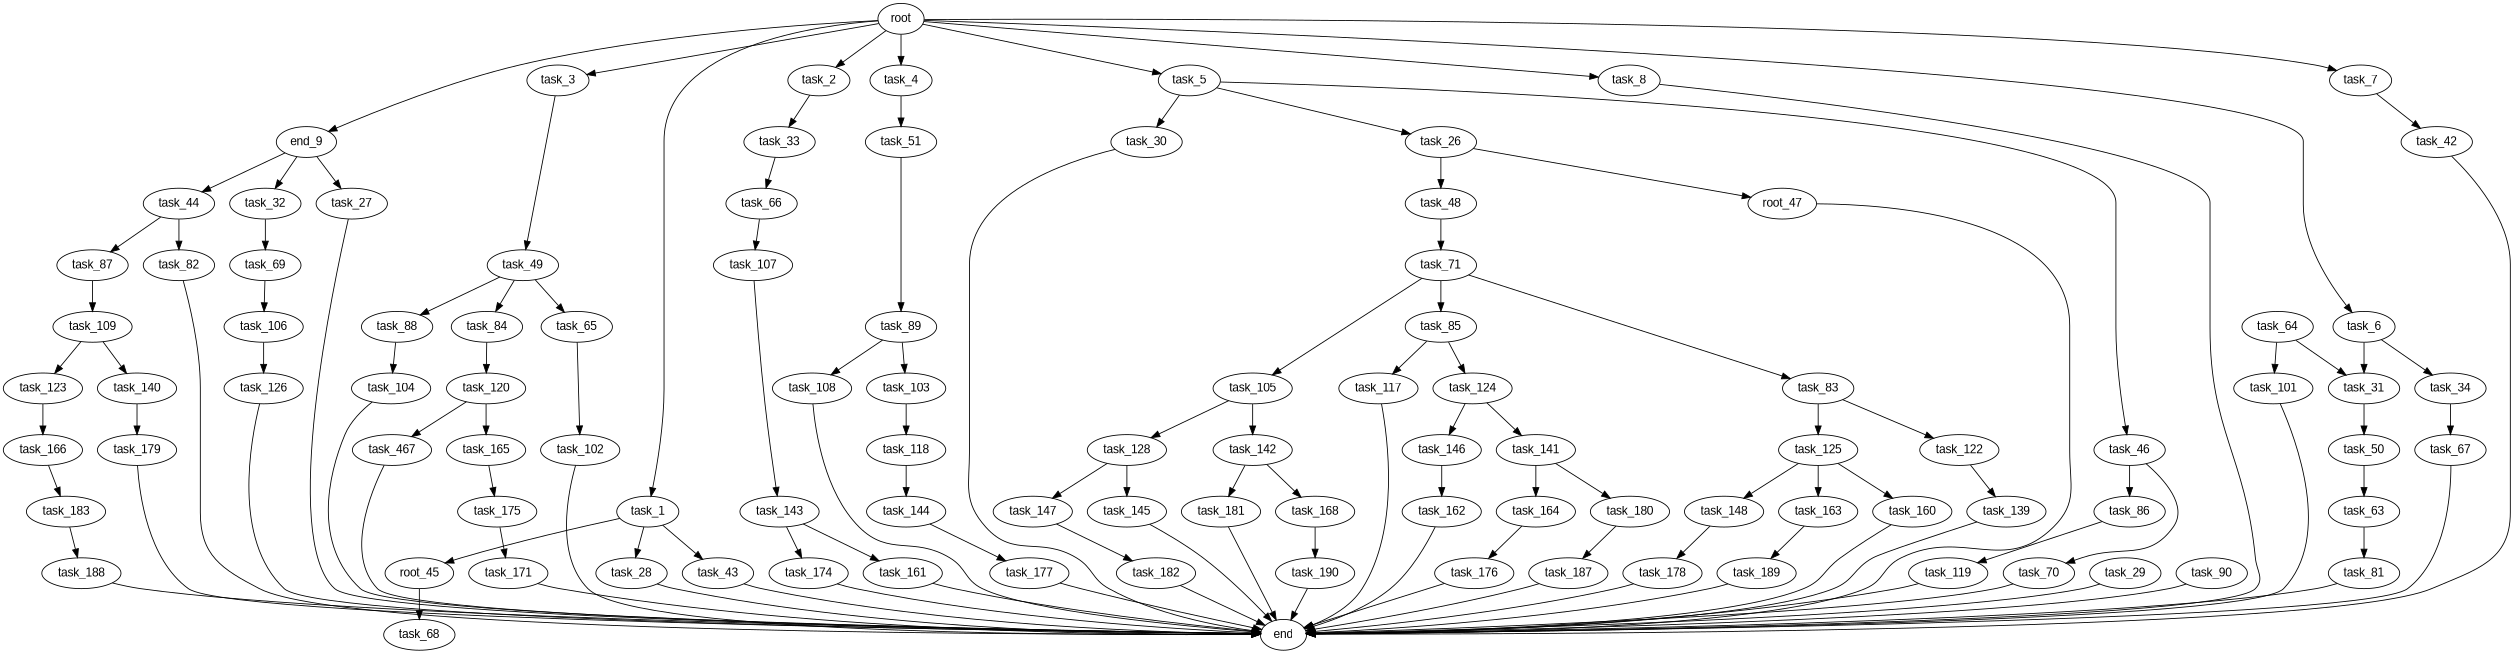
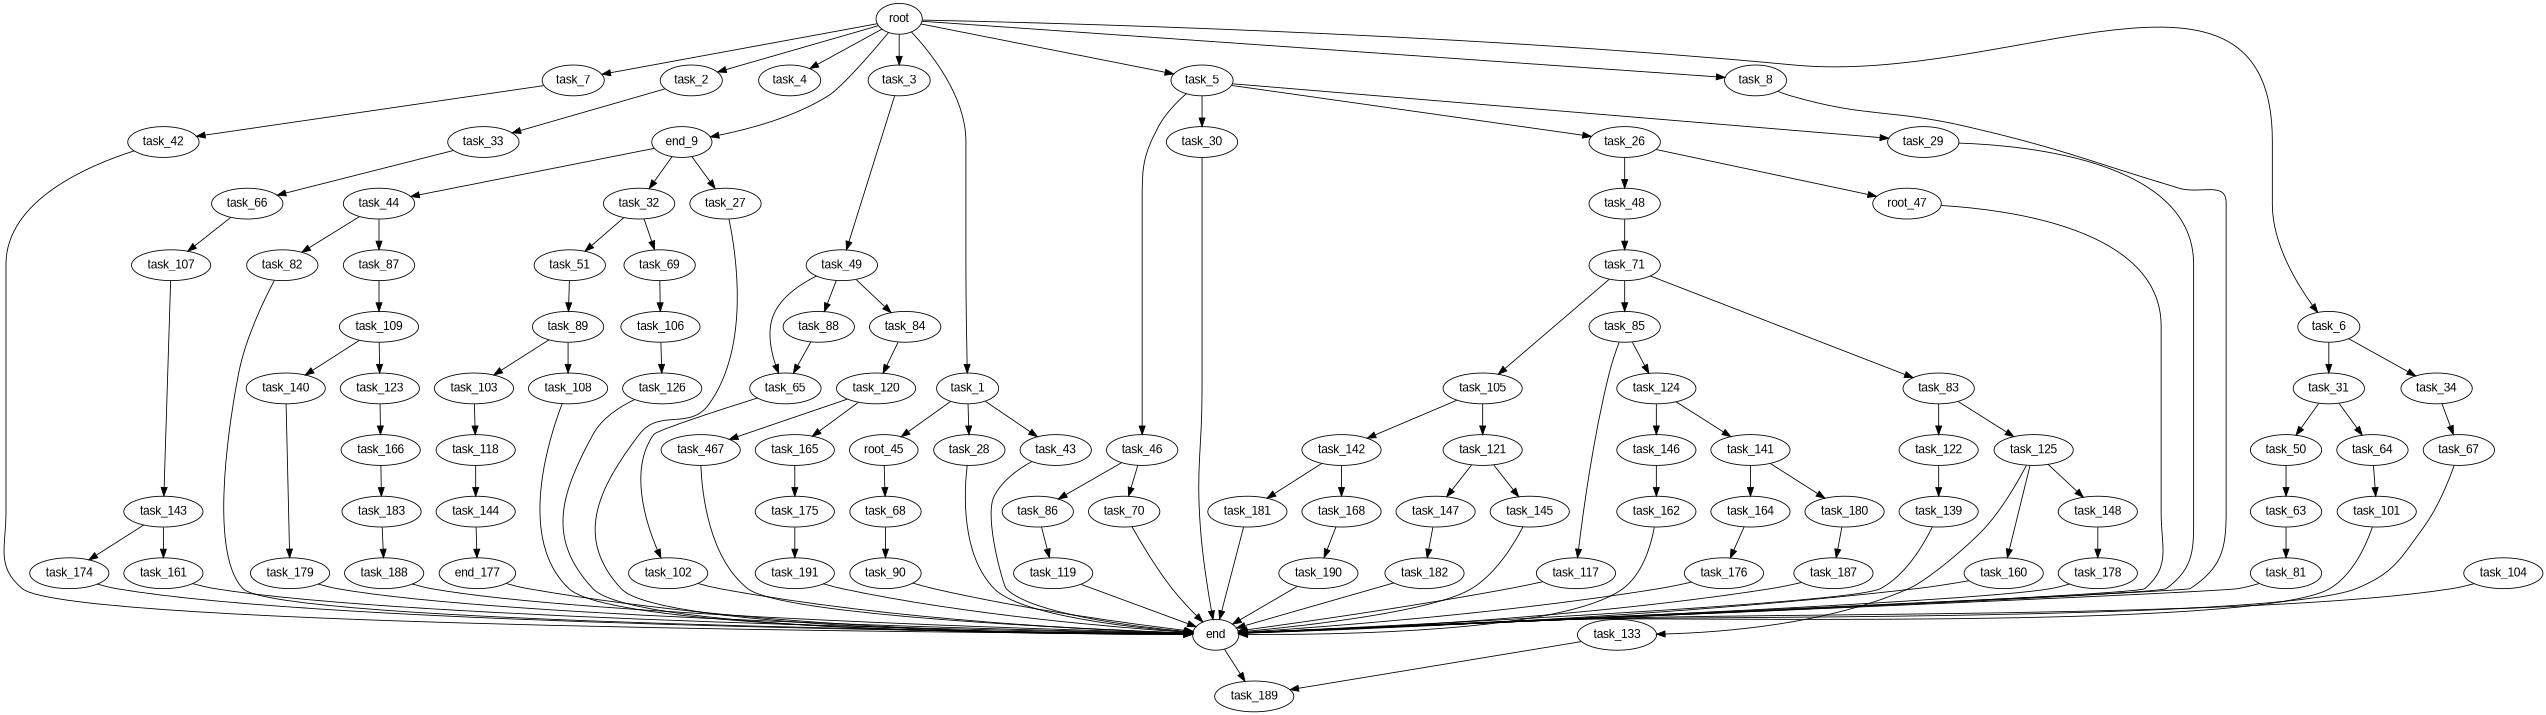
(901, 107) -> (608, 232)
none -> (1556, 111)
(395, 353) -> (804, 354)
(2317, 355) -> (2348, 416)
(1127, 450) -> (1483, 450)
(1818, 512) -> (1617, 635)
none -> (886, 538)
(508, 573) -> (795, 573)
(1029, 573) -> (477, 573)
(1523, 617) -> (1232, 662)
